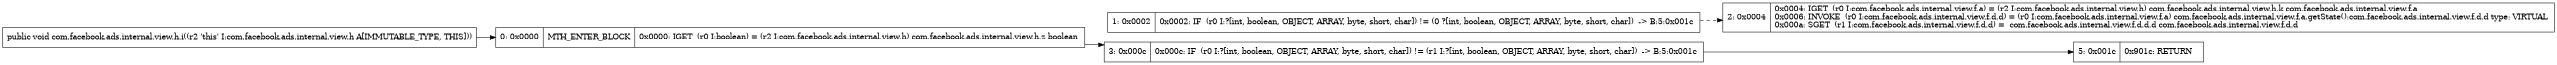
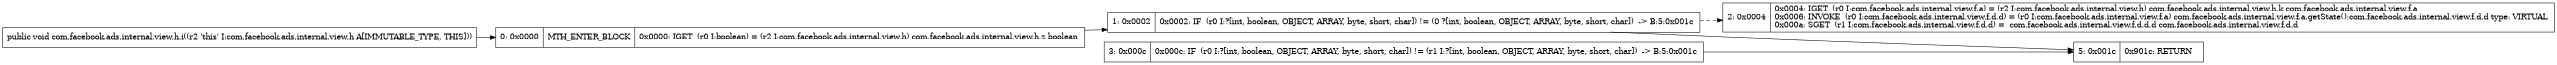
none -> (1839, 41)
(1092, 45) -> (1093, 30)
